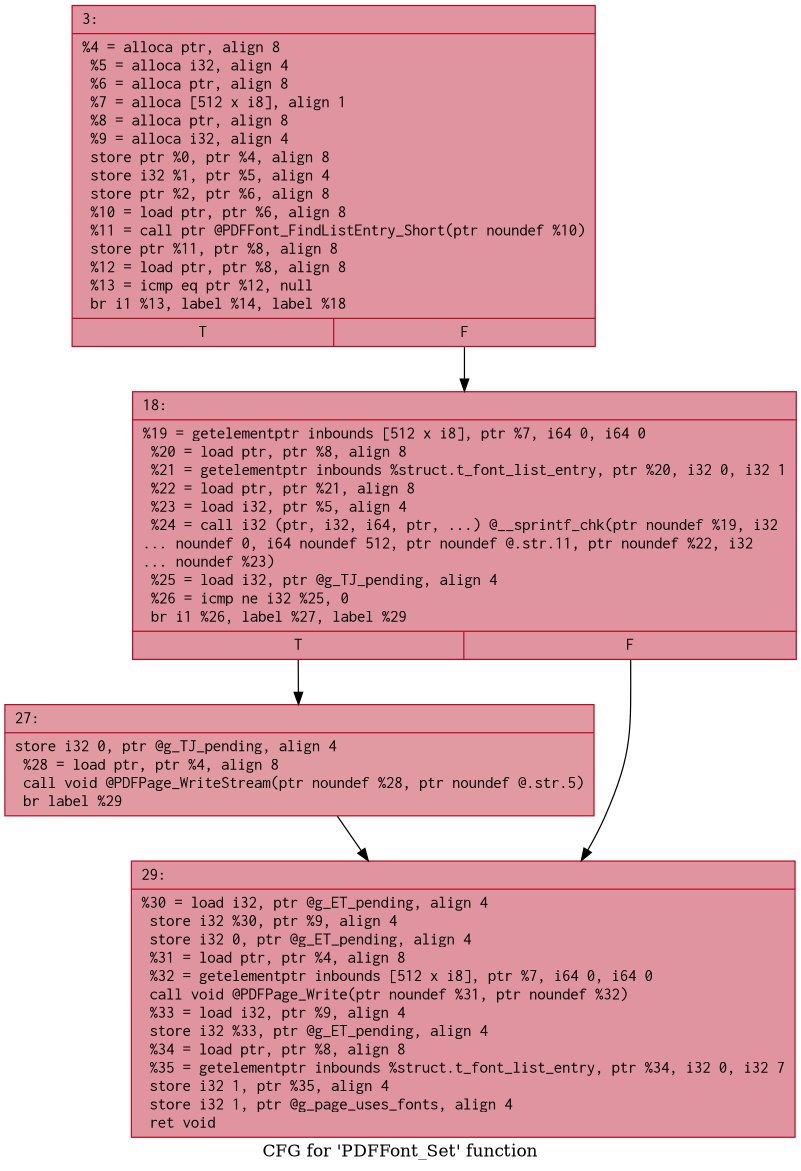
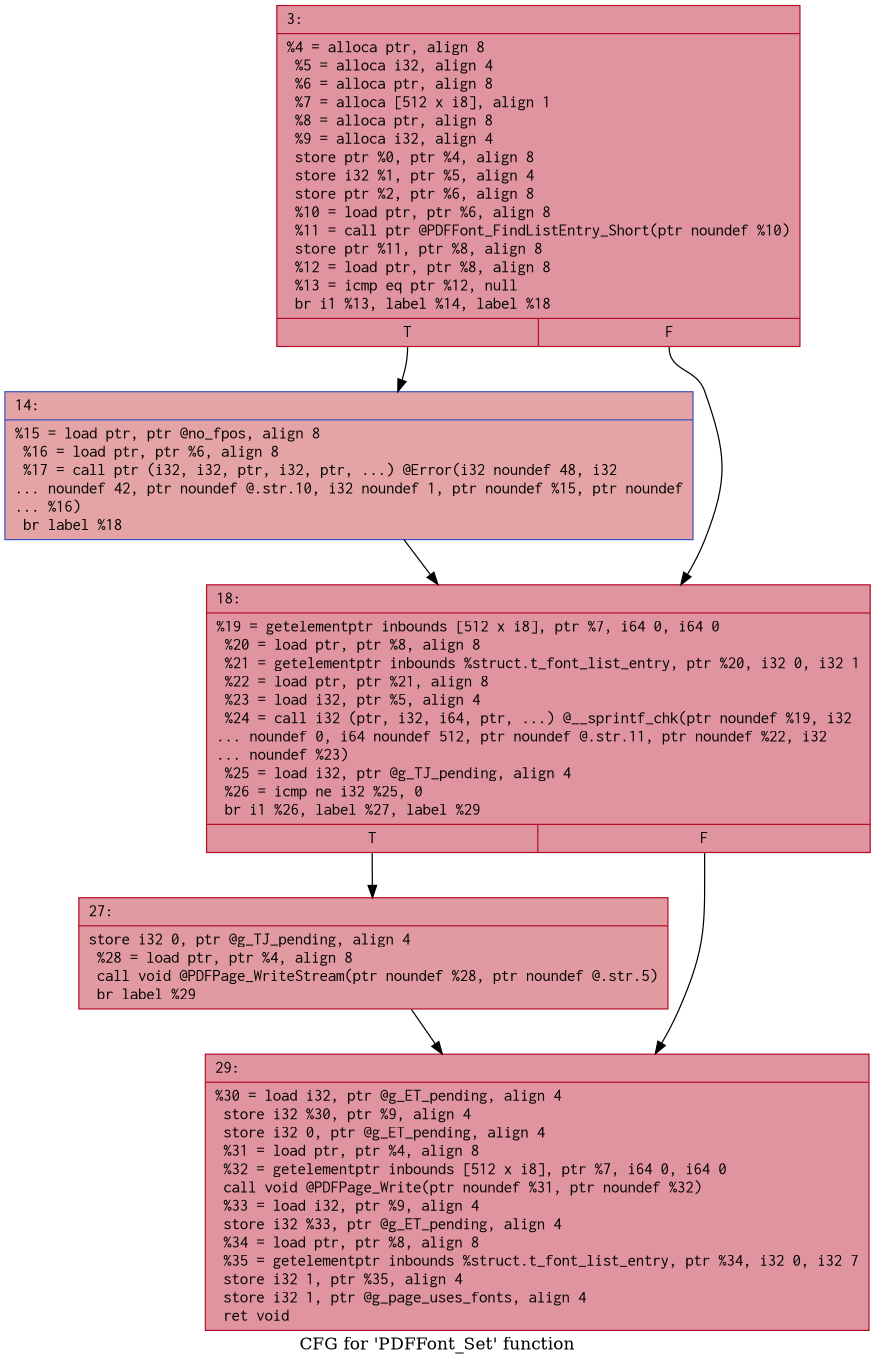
none -> (349, 466)
